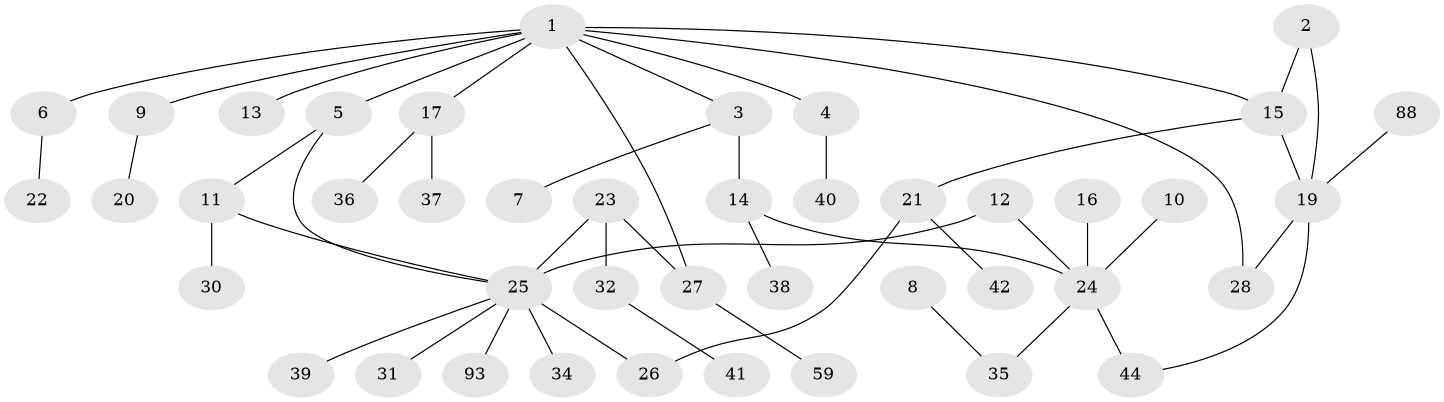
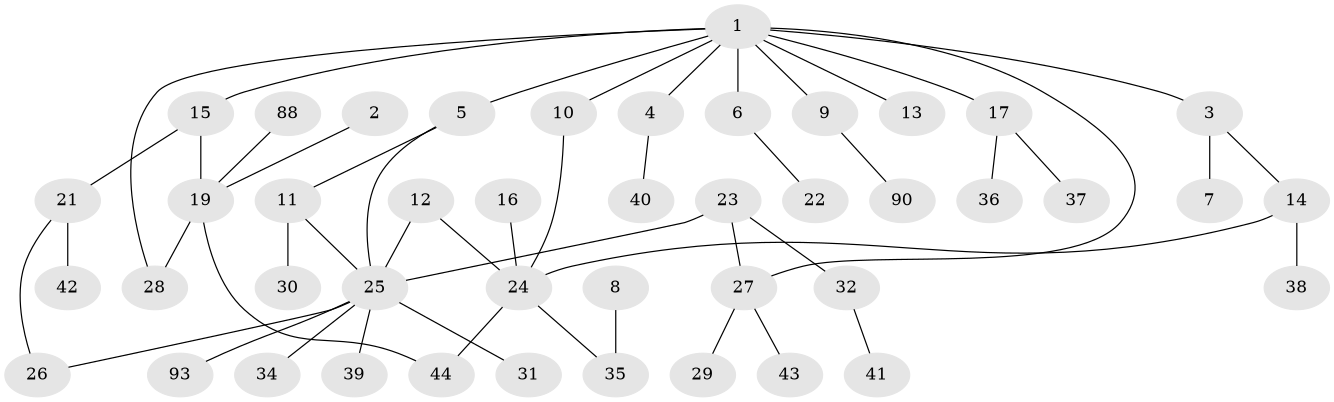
none -> (651, 70)
(1290, 70) -> none
(125, 201) -> (902, 201)
none -> (790, 375)
(824, 375) -> (703, 375)
